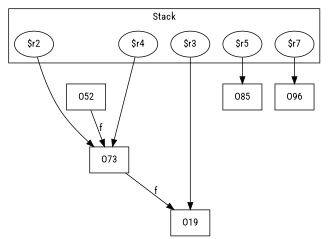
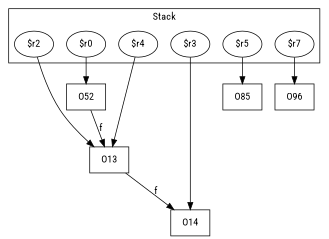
none -> (86, 44)
(109, 160) -> (109, 160)
(190, 223) -> (190, 223)
